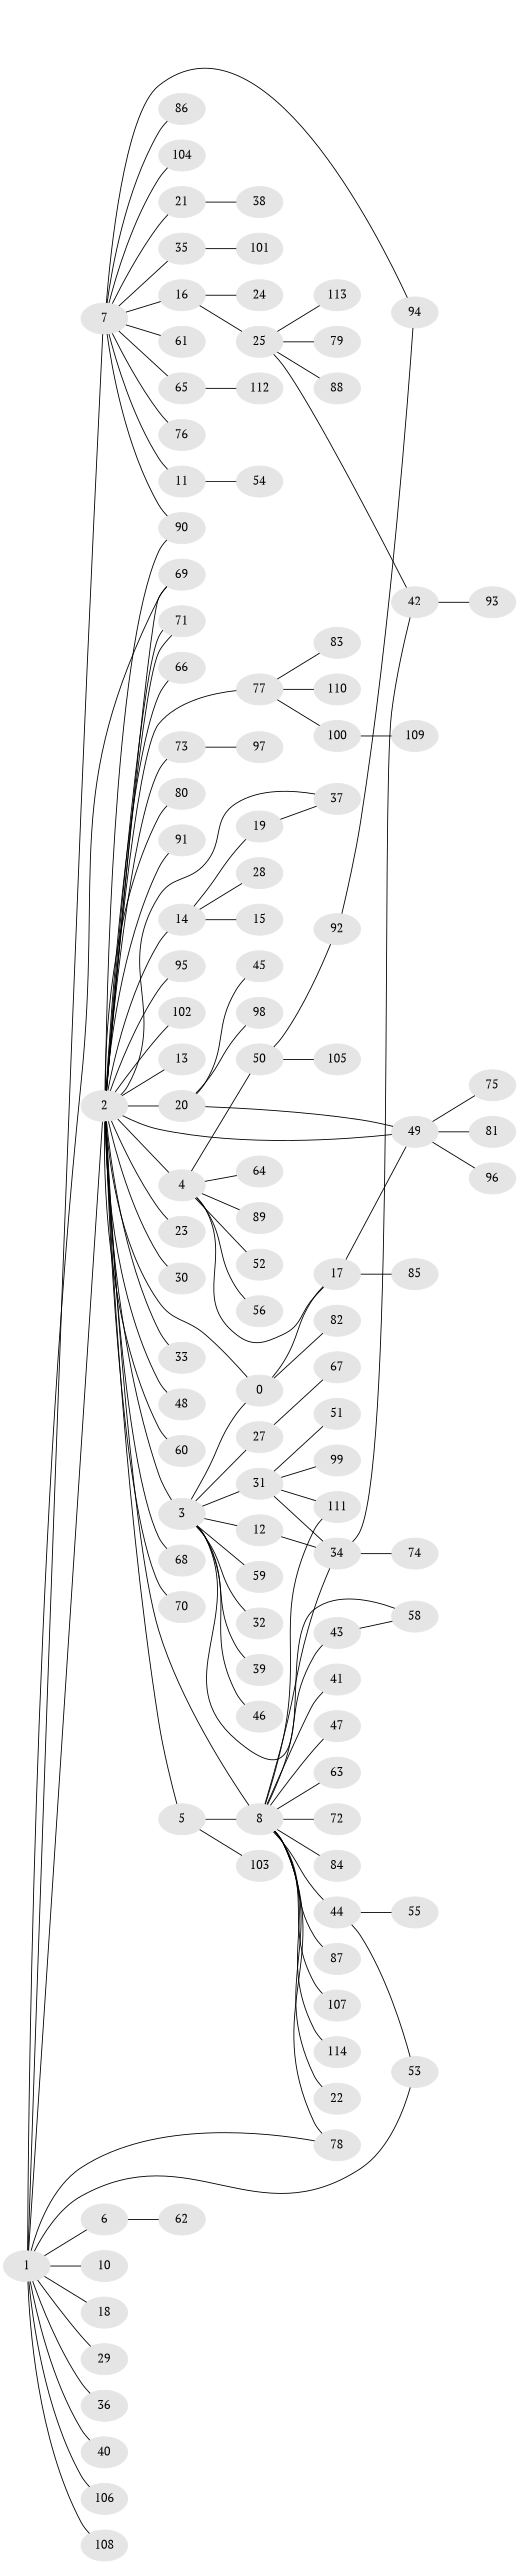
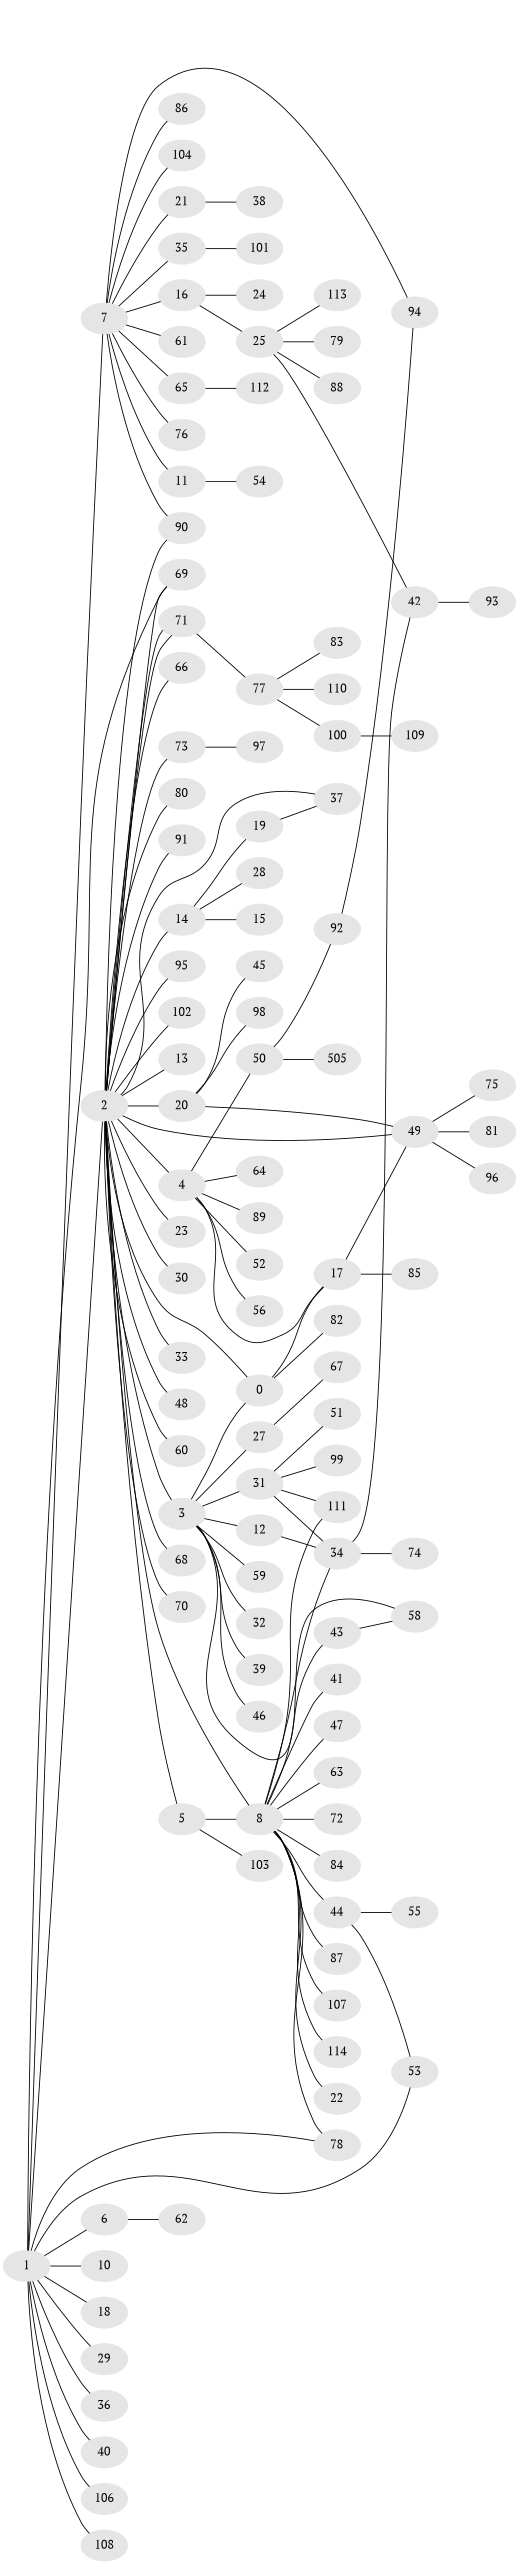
(130, 863) -> (221, 655)
(337, 1059) -> (337, 1059)
